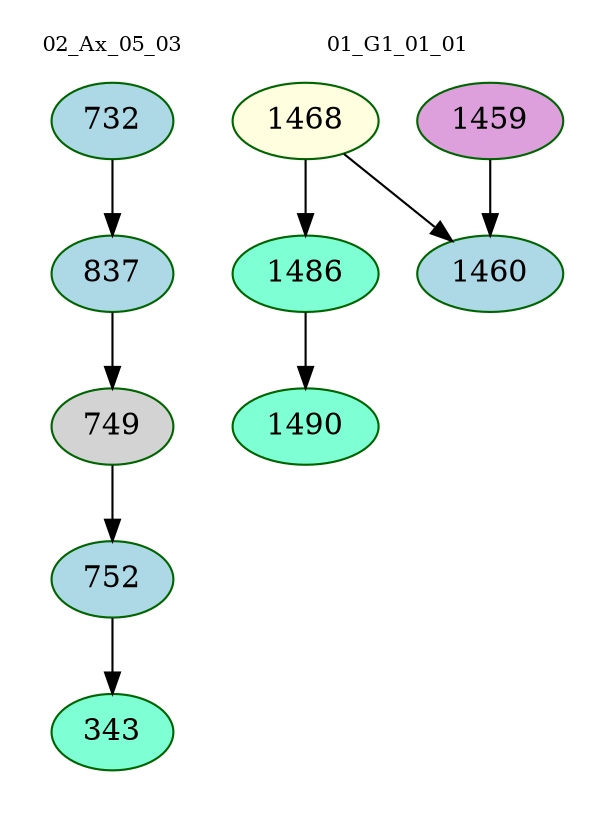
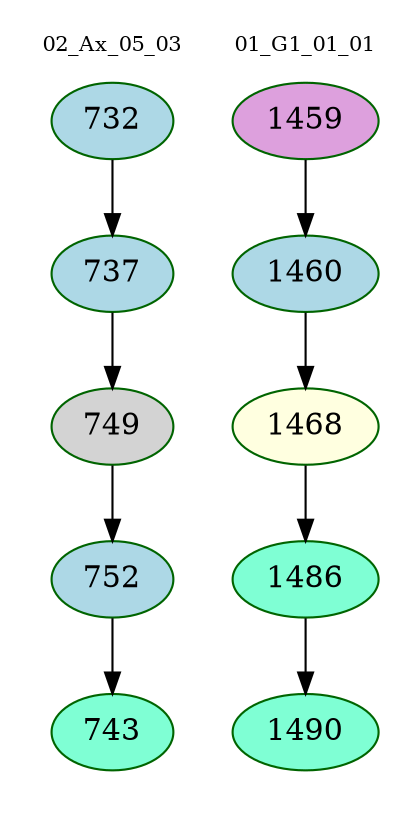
(389, 190) -> (306, 340)
(112, 274) -> (112, 274)
(112, 732) -> (112, 732)
